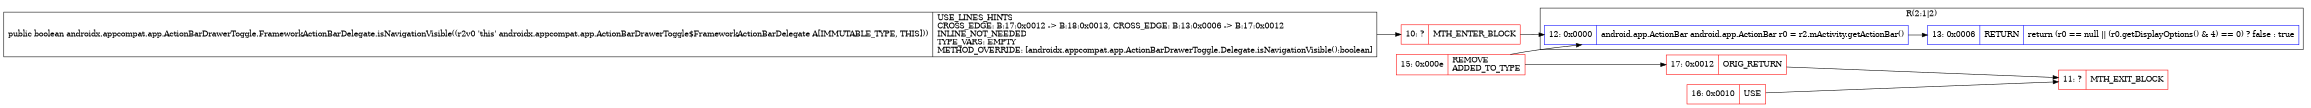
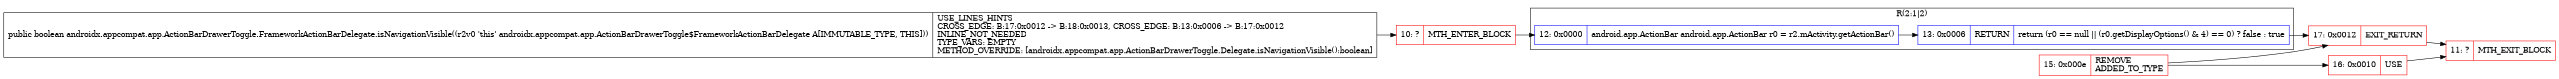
none -> (2297, 35)
(1537, 50) -> (2245, 65)
(1752, 64) -> (2394, 35)
